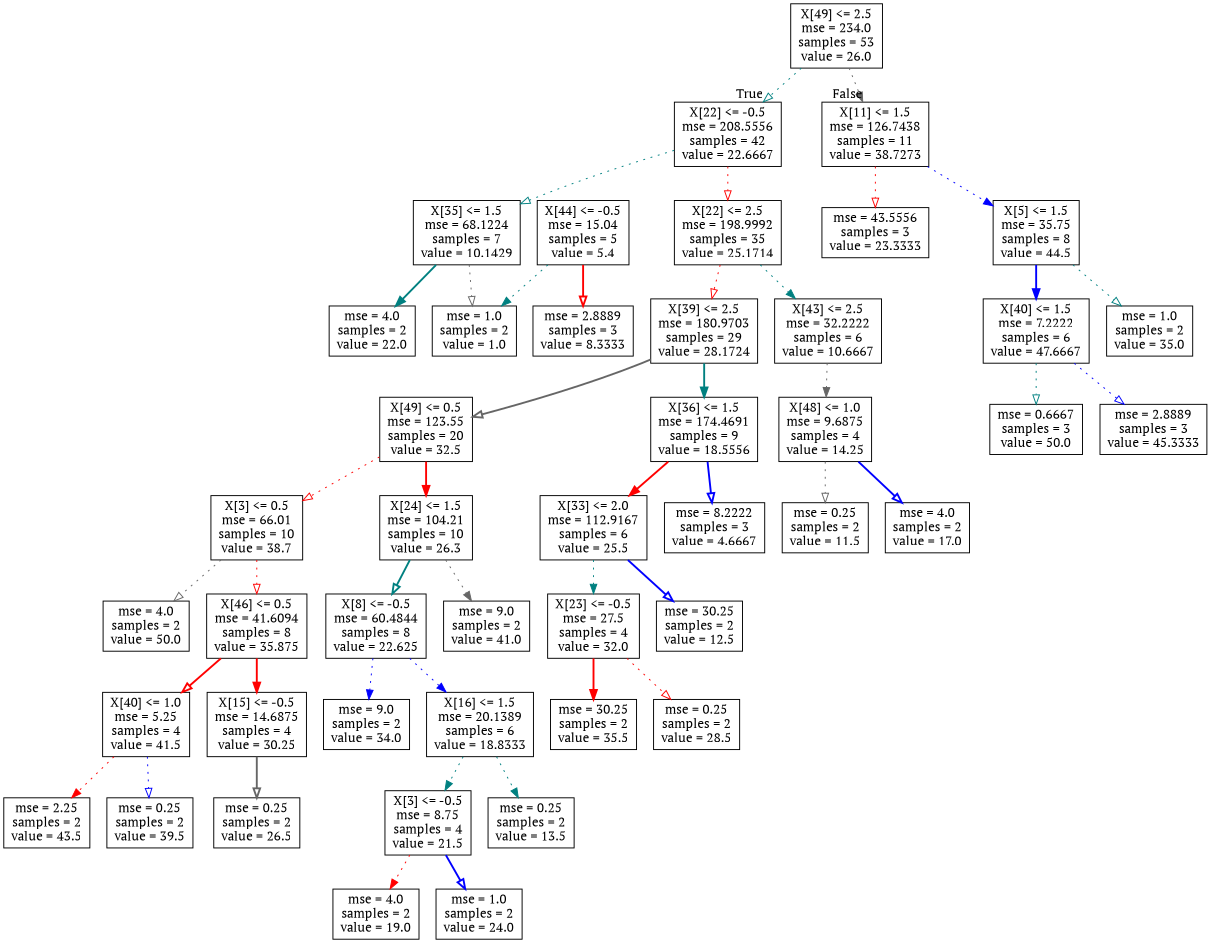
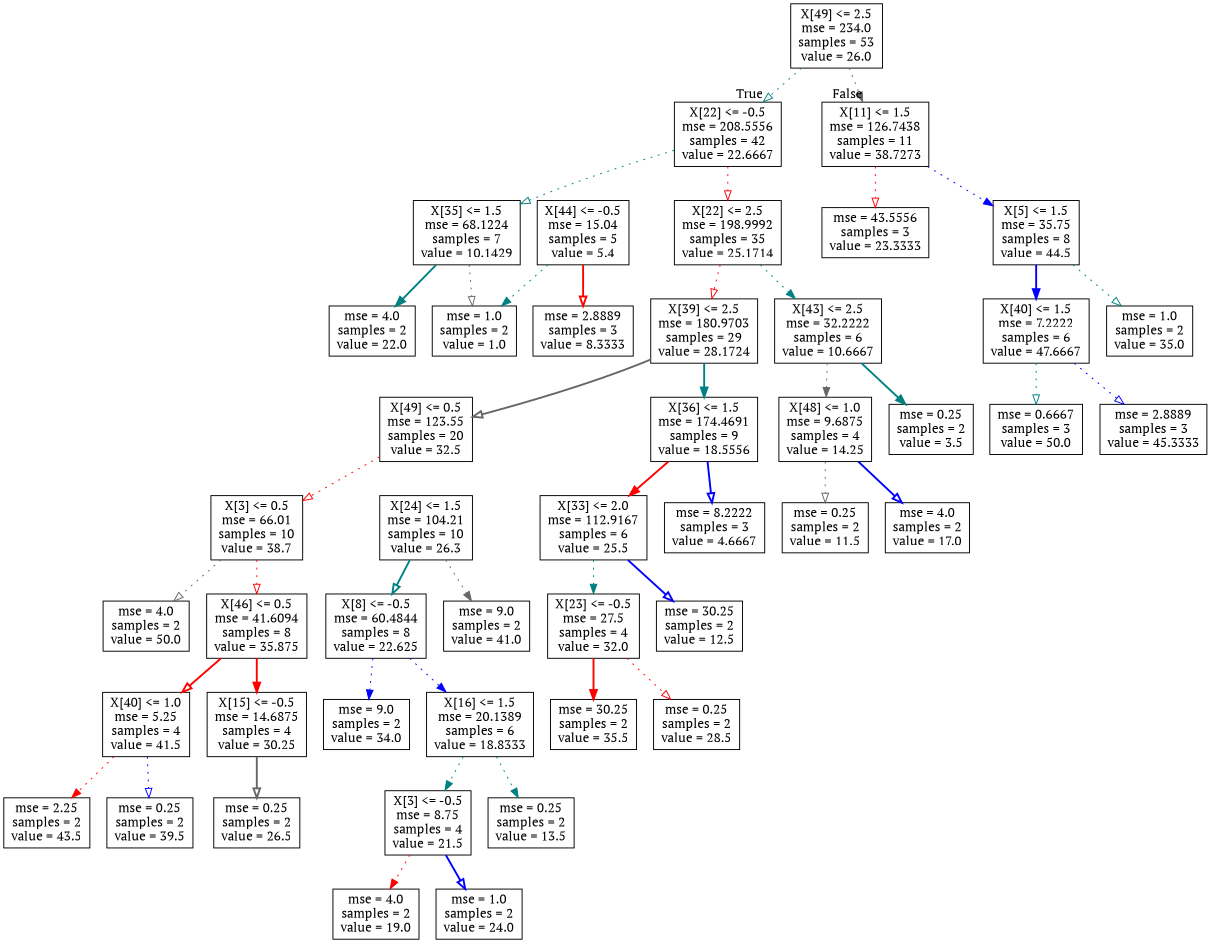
none -> (931, 429)
(426, 474) -> none
